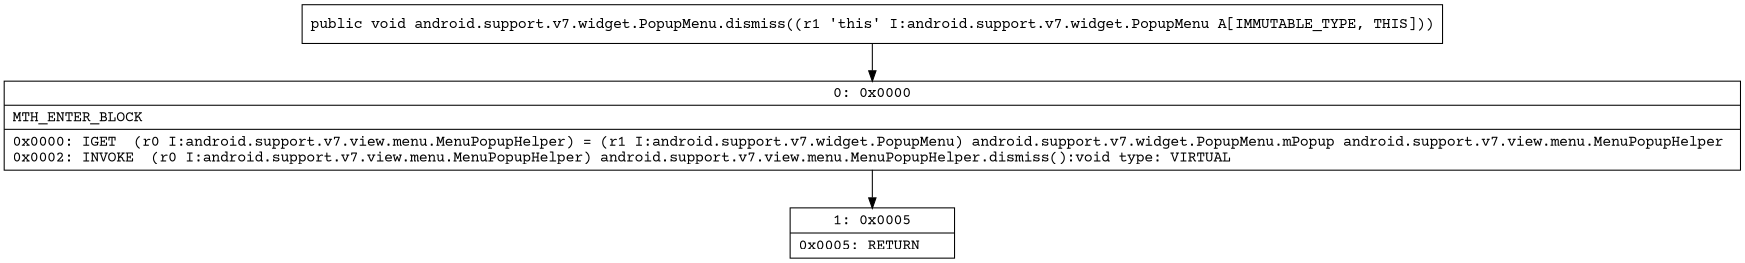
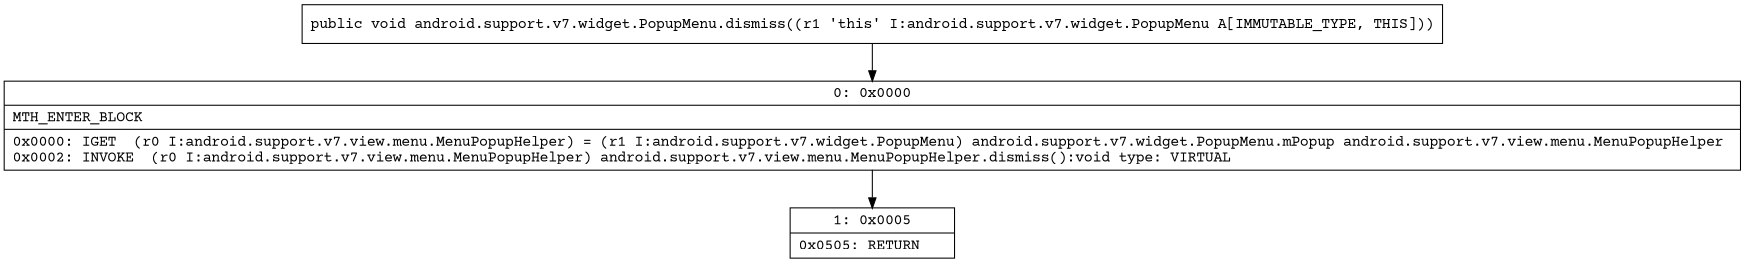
(872, 245) -> (872, 245)
